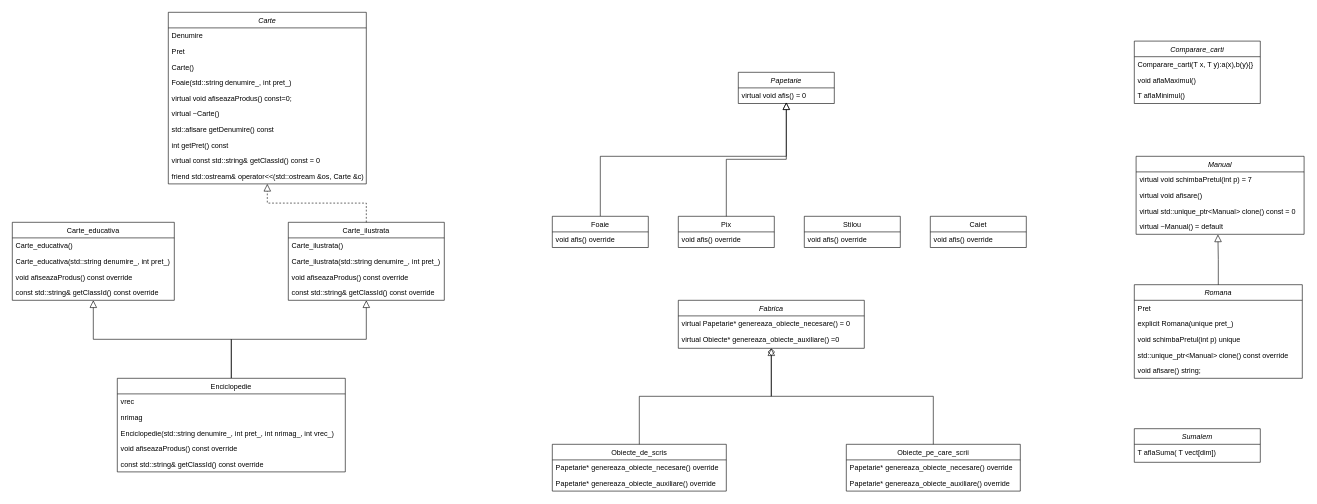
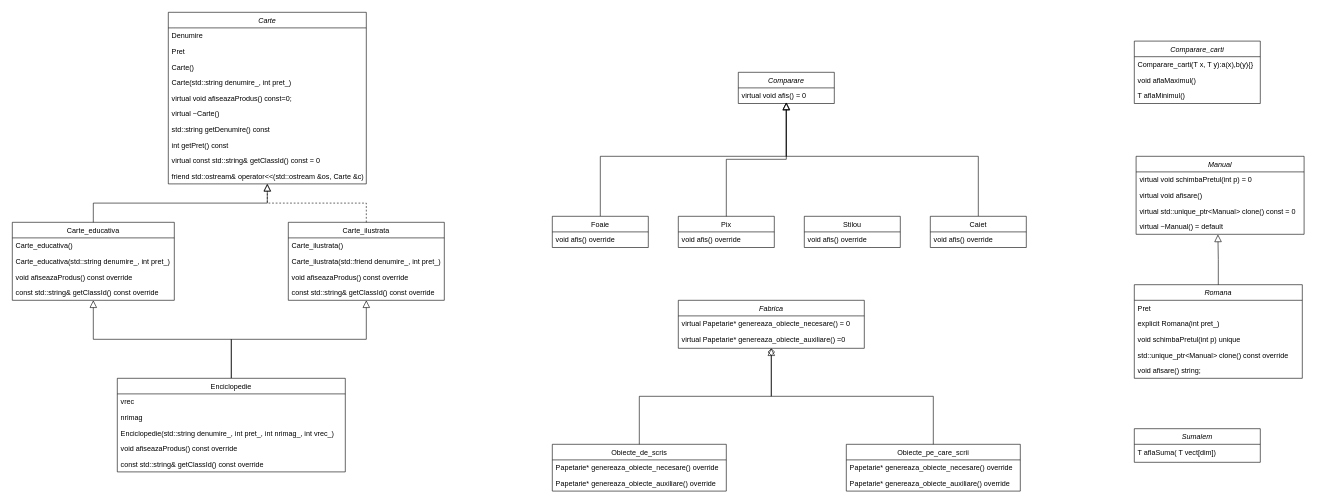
(786, 80) -> (786, 80)
(242, 83) -> (243, 83)
(230, 130) -> (228, 130)
none -> (913, 156)
(1204, 180) -> (1204, 180)
none -> (169, 203)
(380, 262) -> (380, 262)
(1190, 324) -> (1184, 324)
(771, 340) -> (775, 340)
